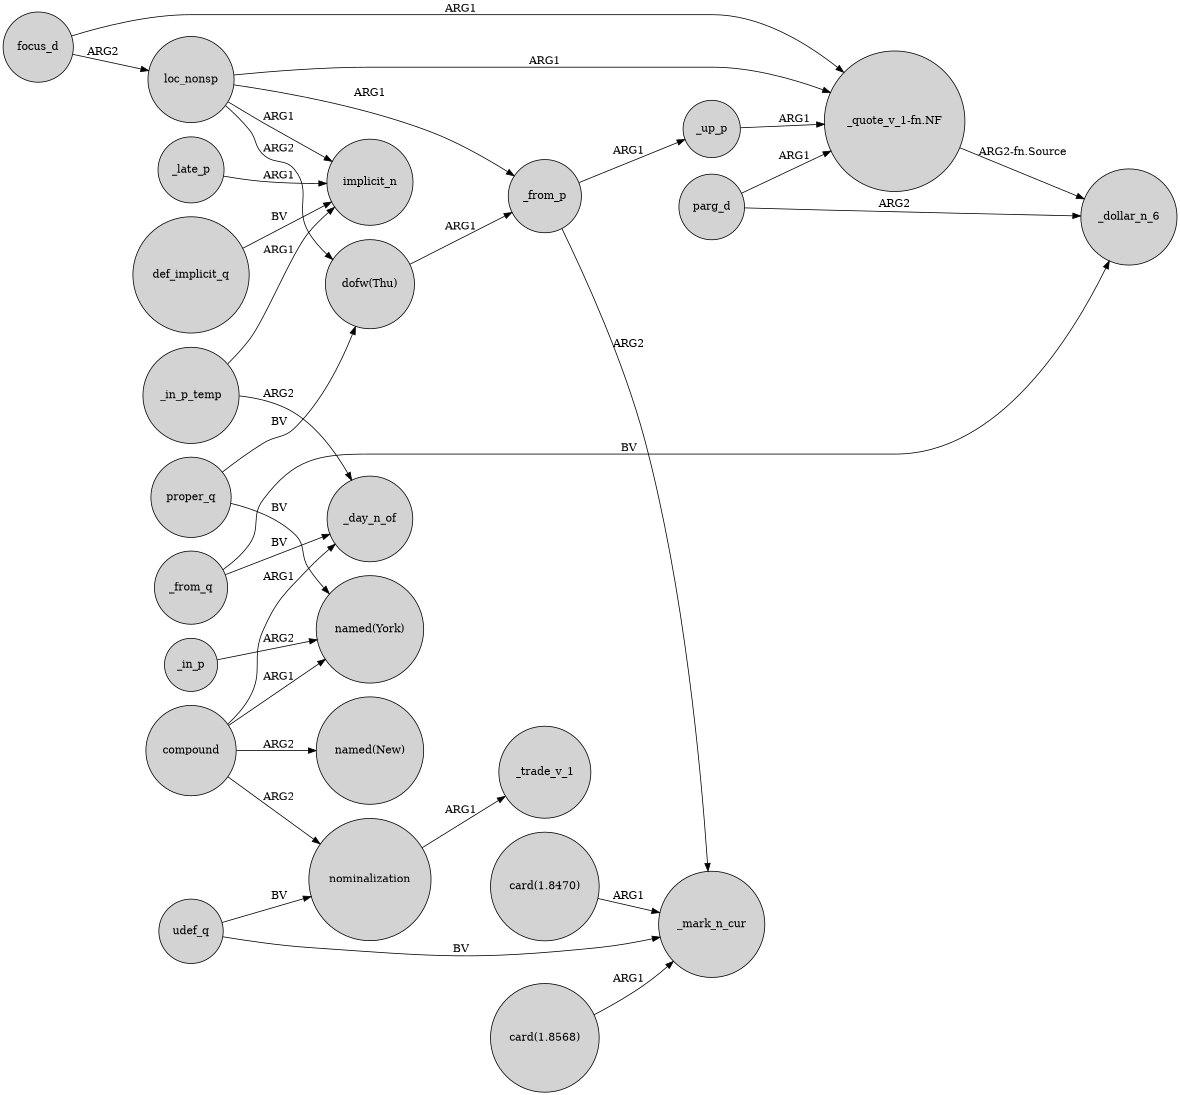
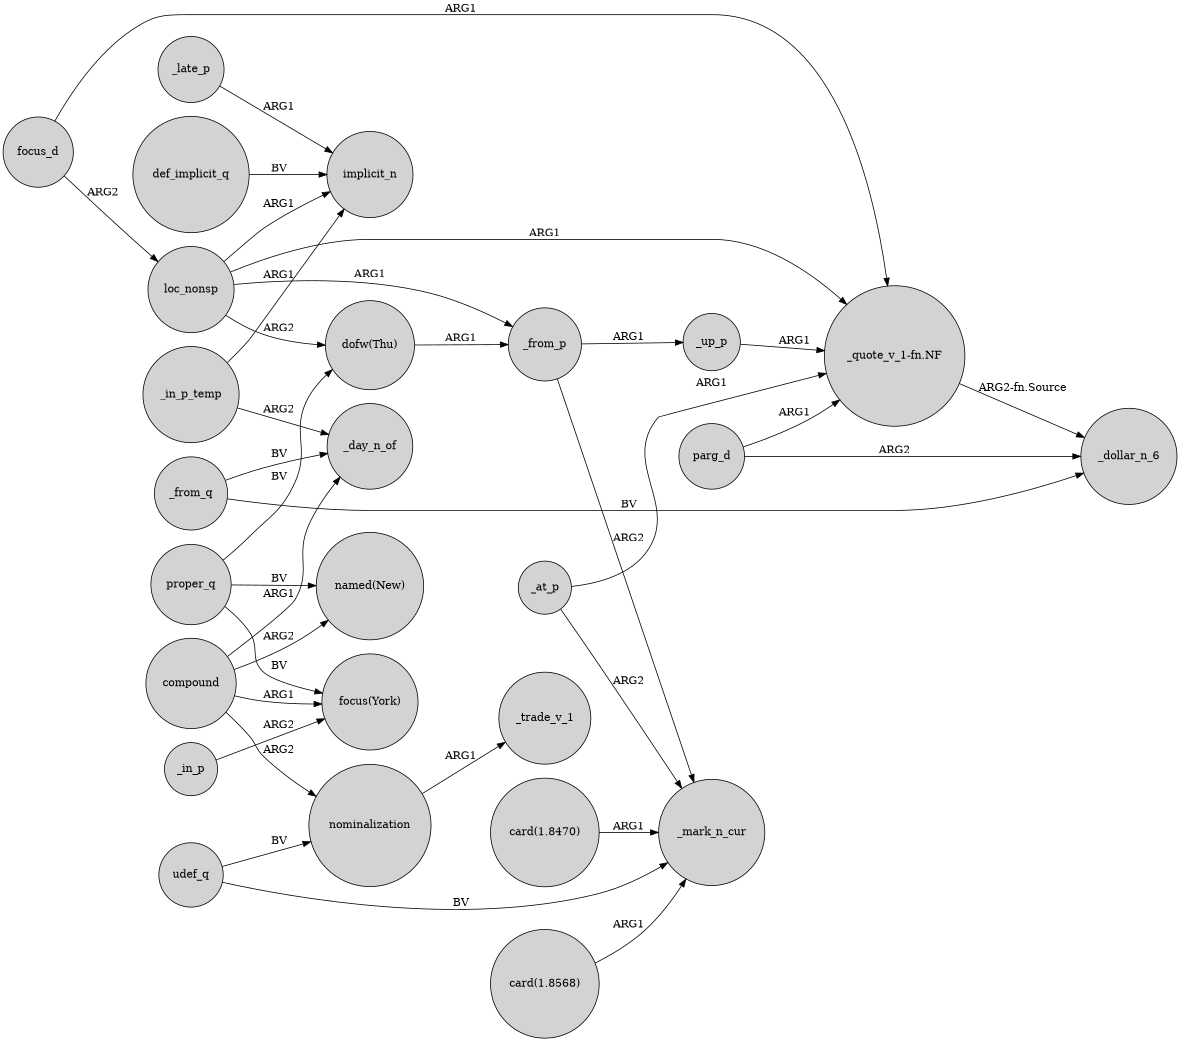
none -> (270, 585)
none -> (545, 588)
(370, 629) -> (370, 702)
